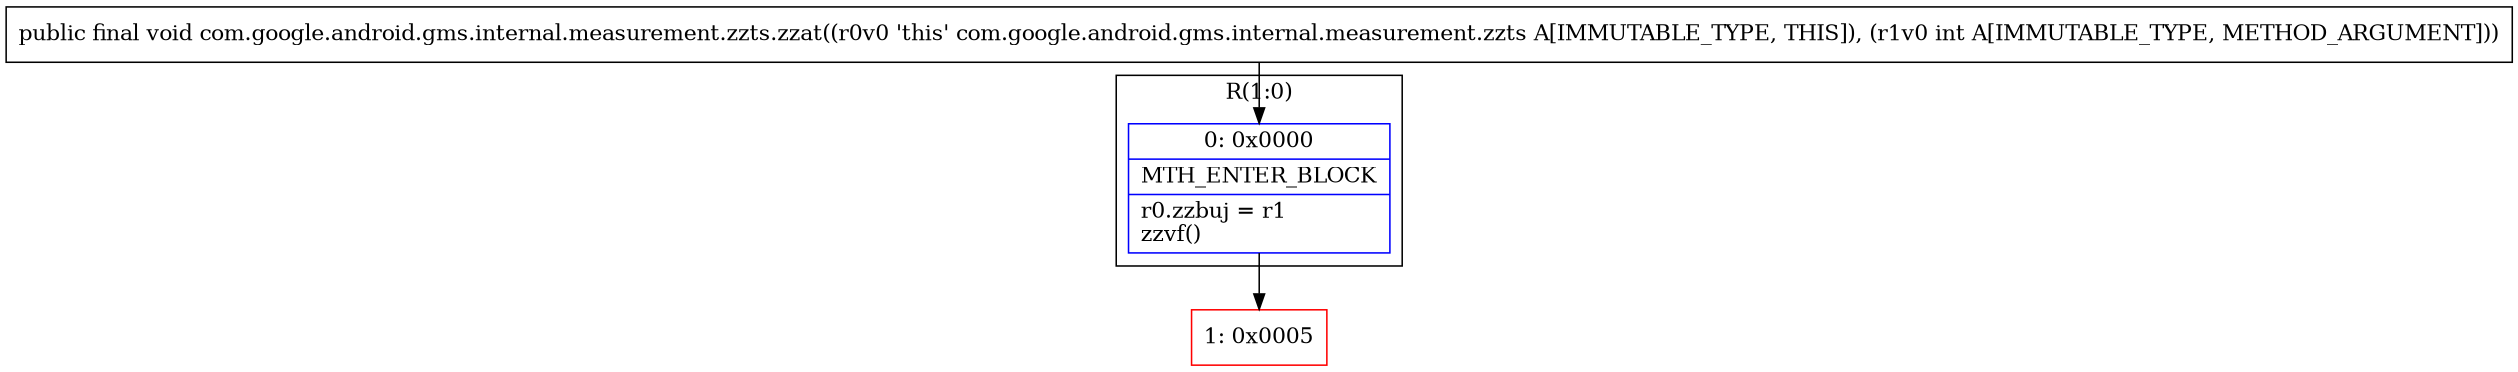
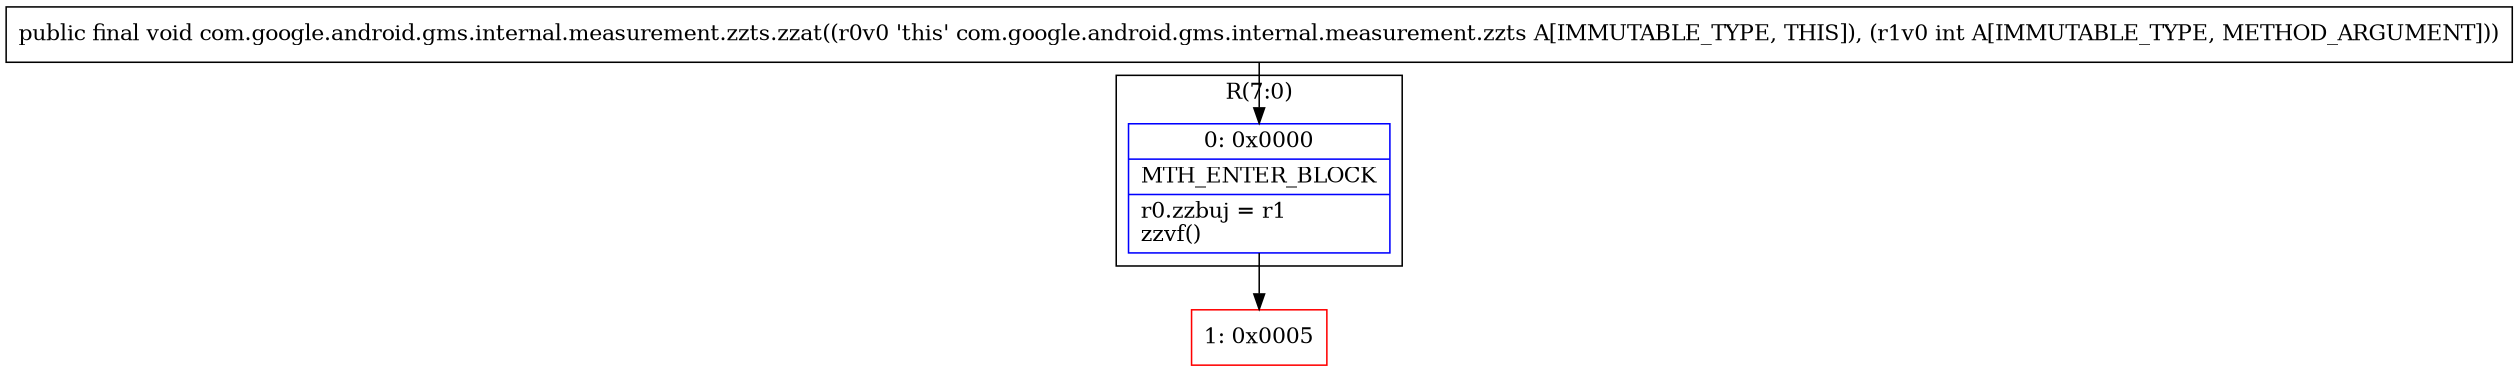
(1259, 93) -> (1259, 93)
